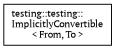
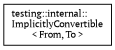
(58, 25) -> (58, 25)
